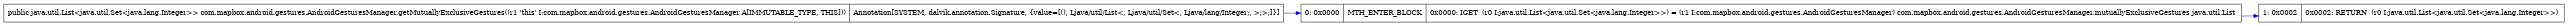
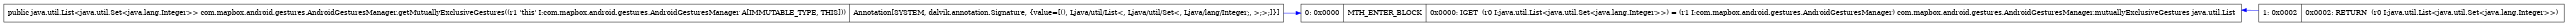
(2248, 16) -> (2253, 10)
